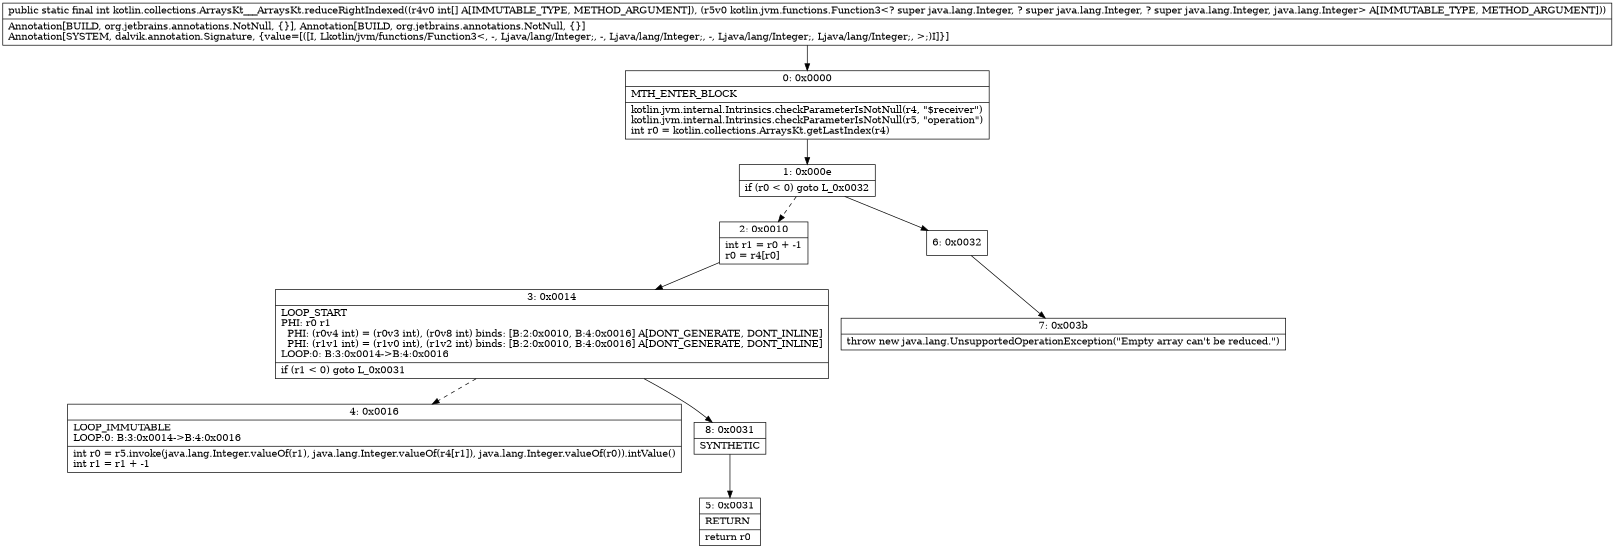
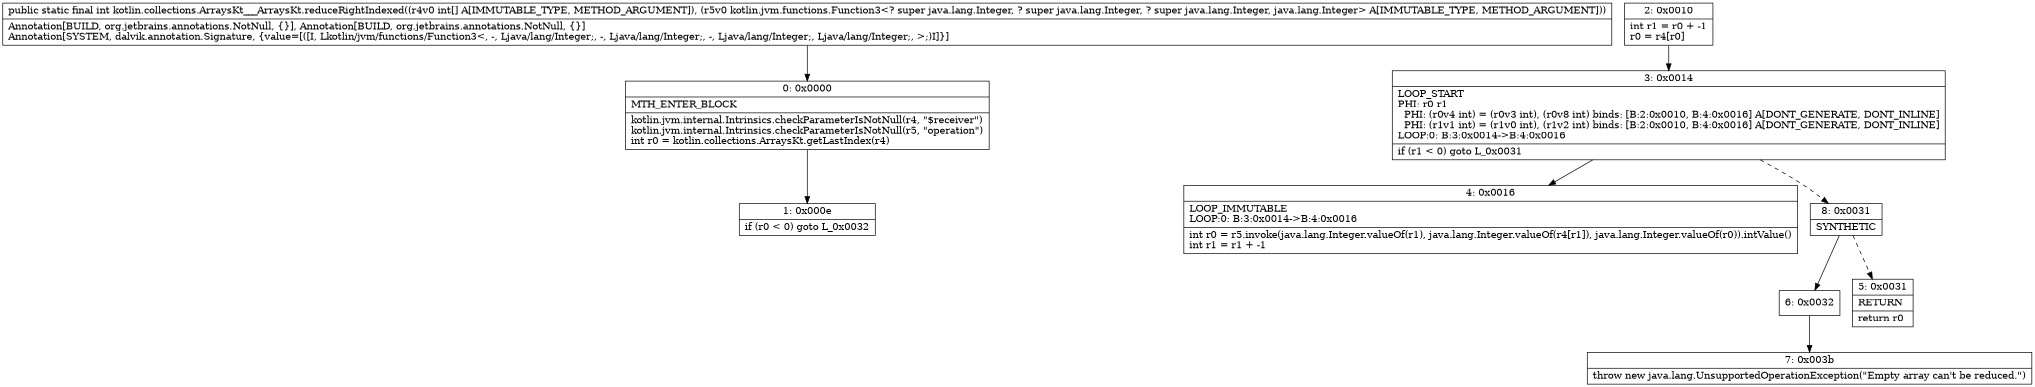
(789, 206) -> none
(883, 212) -> (1829, 260)
(457, 390) -> (1574, 171)
(676, 397) -> (1792, 178)
(730, 473) -> (1861, 254)
